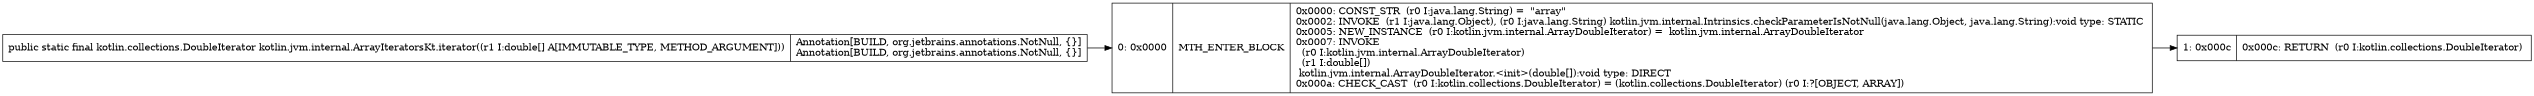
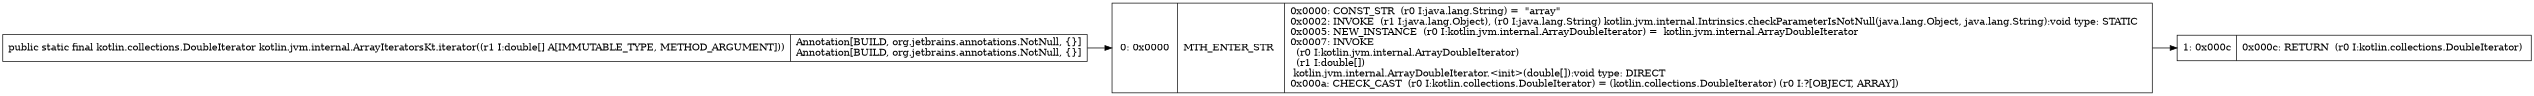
(1231, 48) -> (1228, 48)
